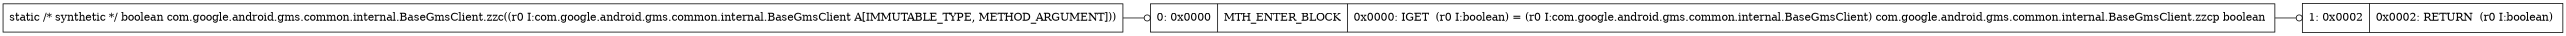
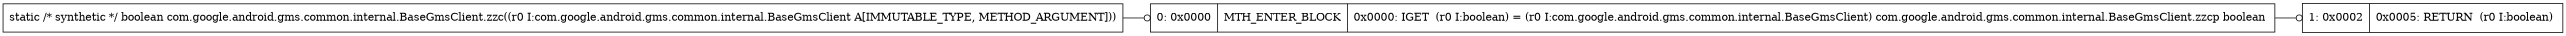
(2466, 18) -> (2466, 18)
